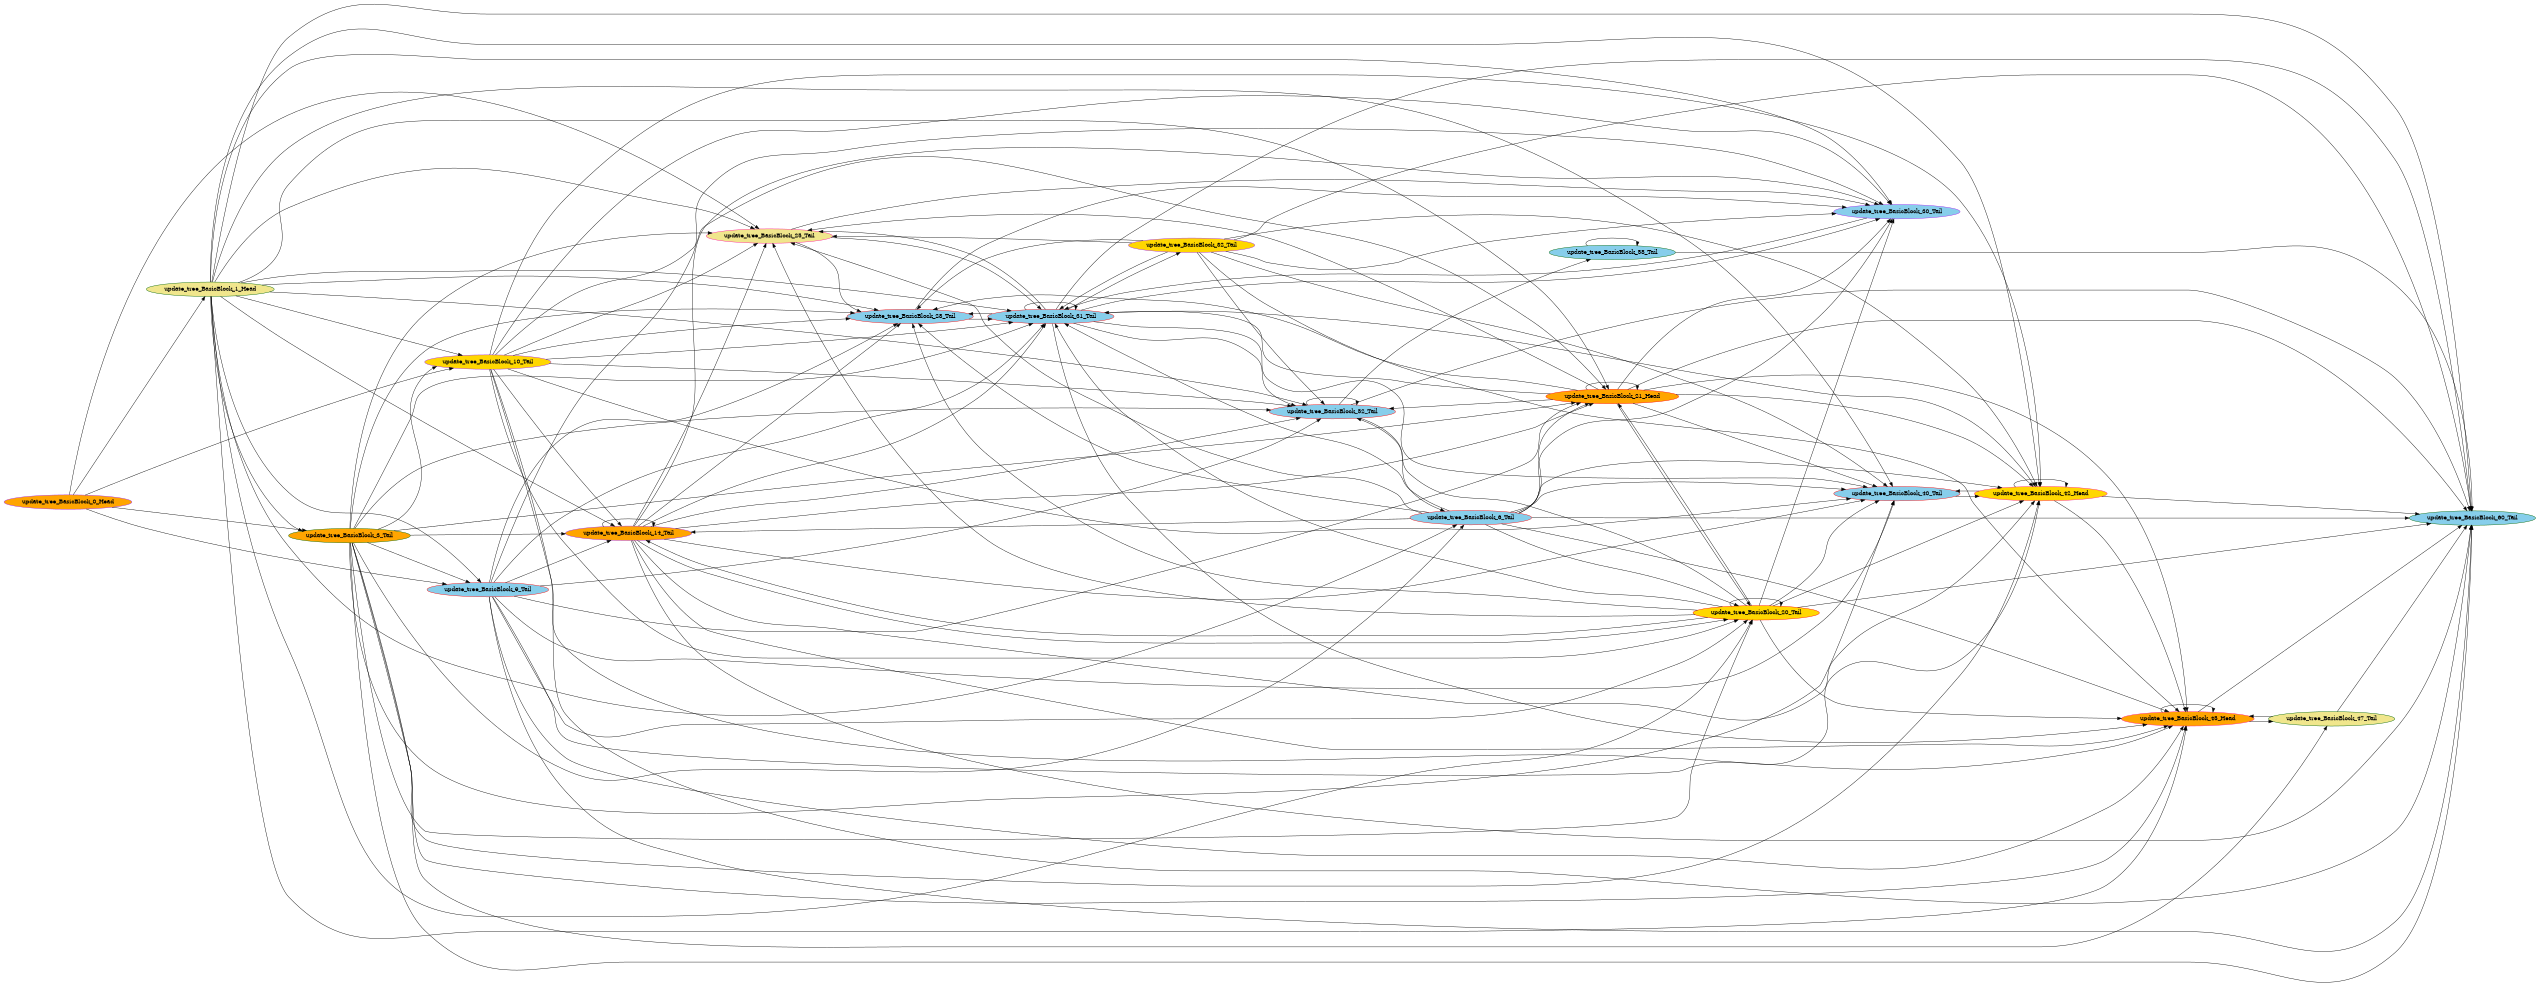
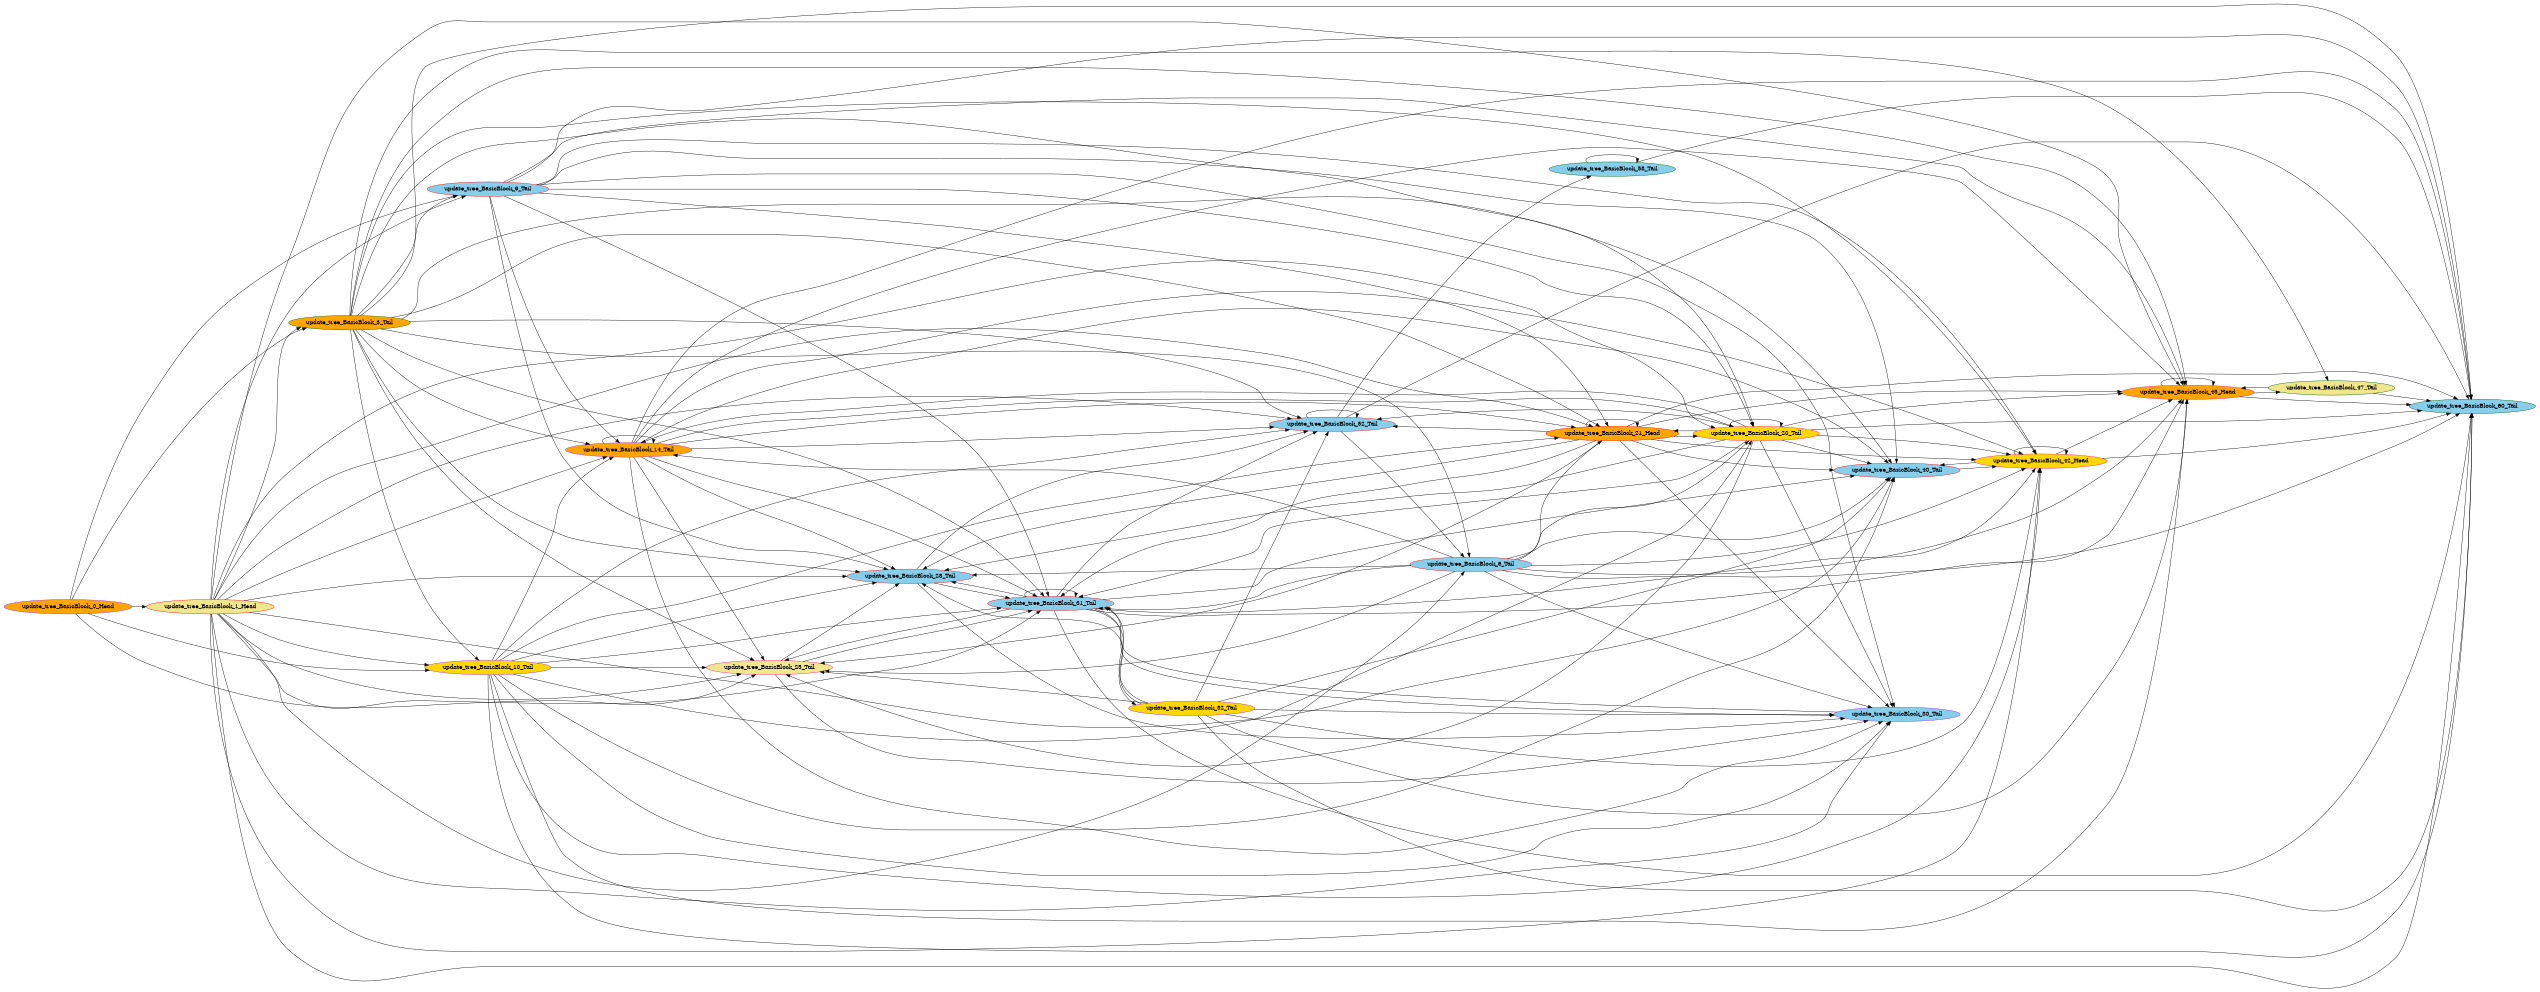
(210, 289) -> (210, 607)
(936, 533) -> (1108, 470)
(1756, 613) -> (1756, 434)
